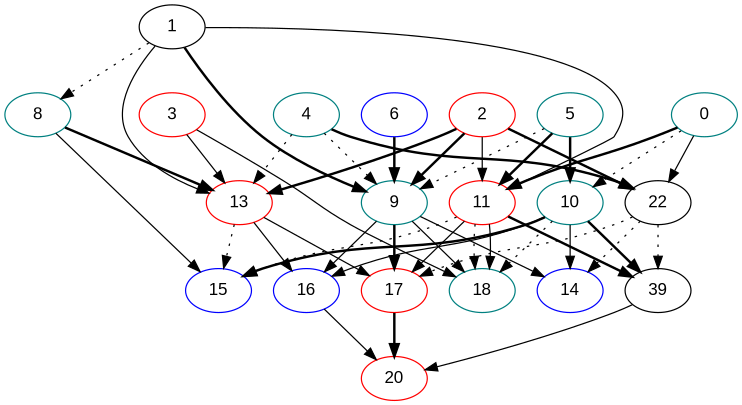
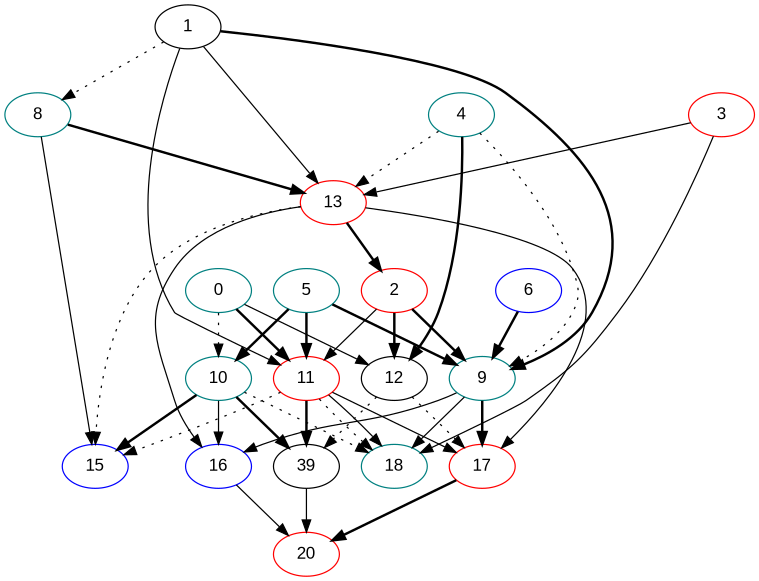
(496, 152) -> (386, 330)
(370, 162) -> (360, 241)
(658, 203) -> (394, 378)
(570, 291) -> none
